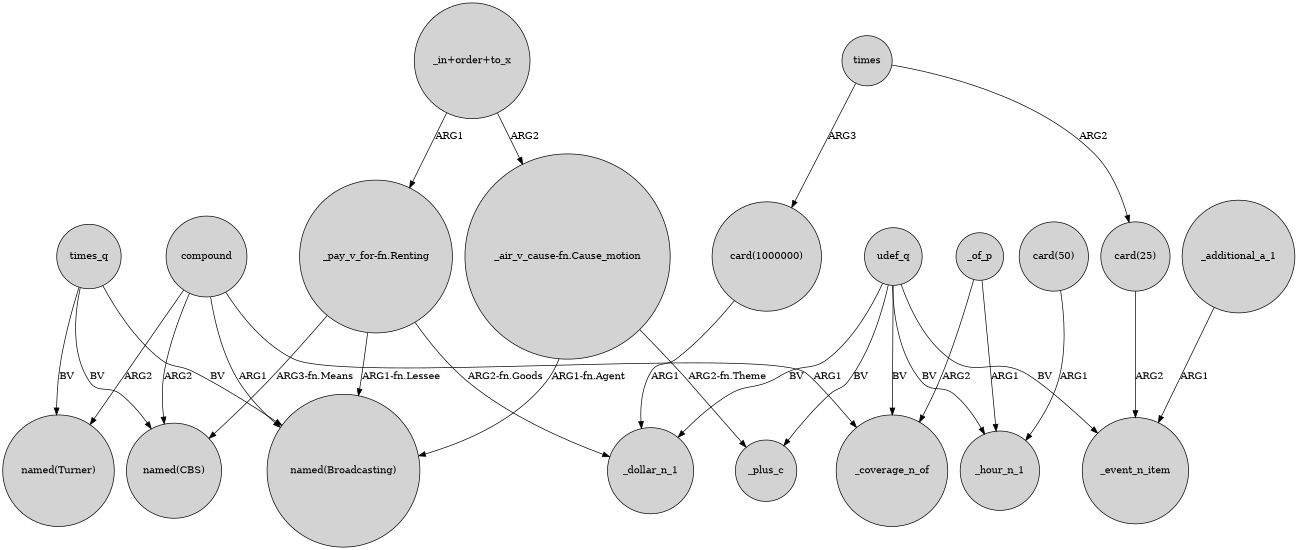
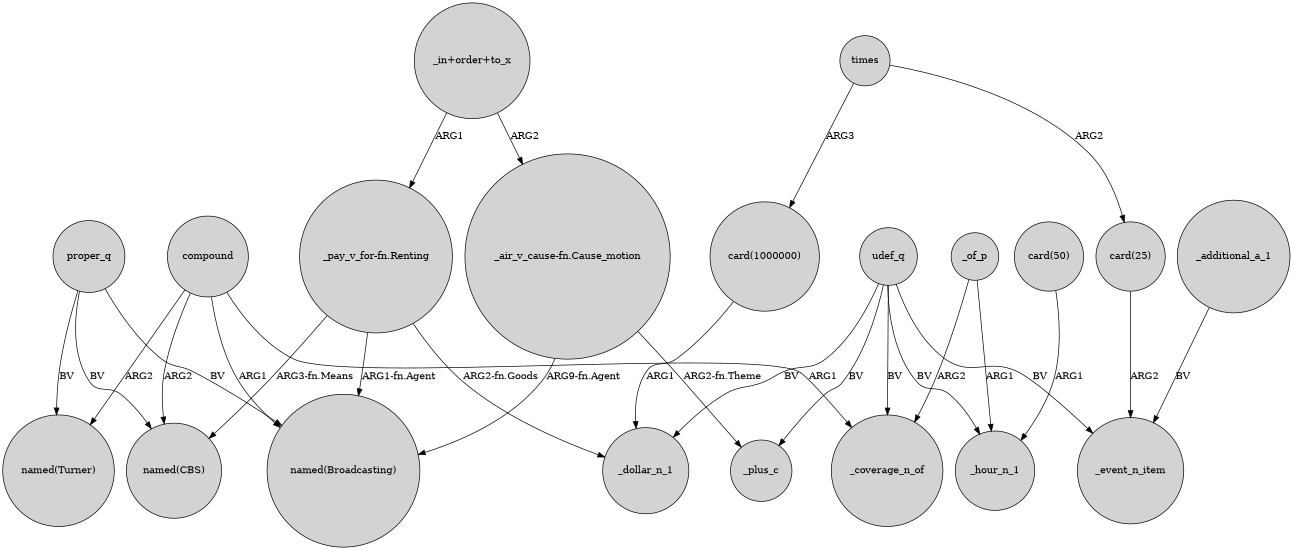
(89, 257) -> (89, 257)
(401, 377) -> (399, 377)
(588, 377) -> (583, 377)
(1195, 377) -> (1183, 377)
